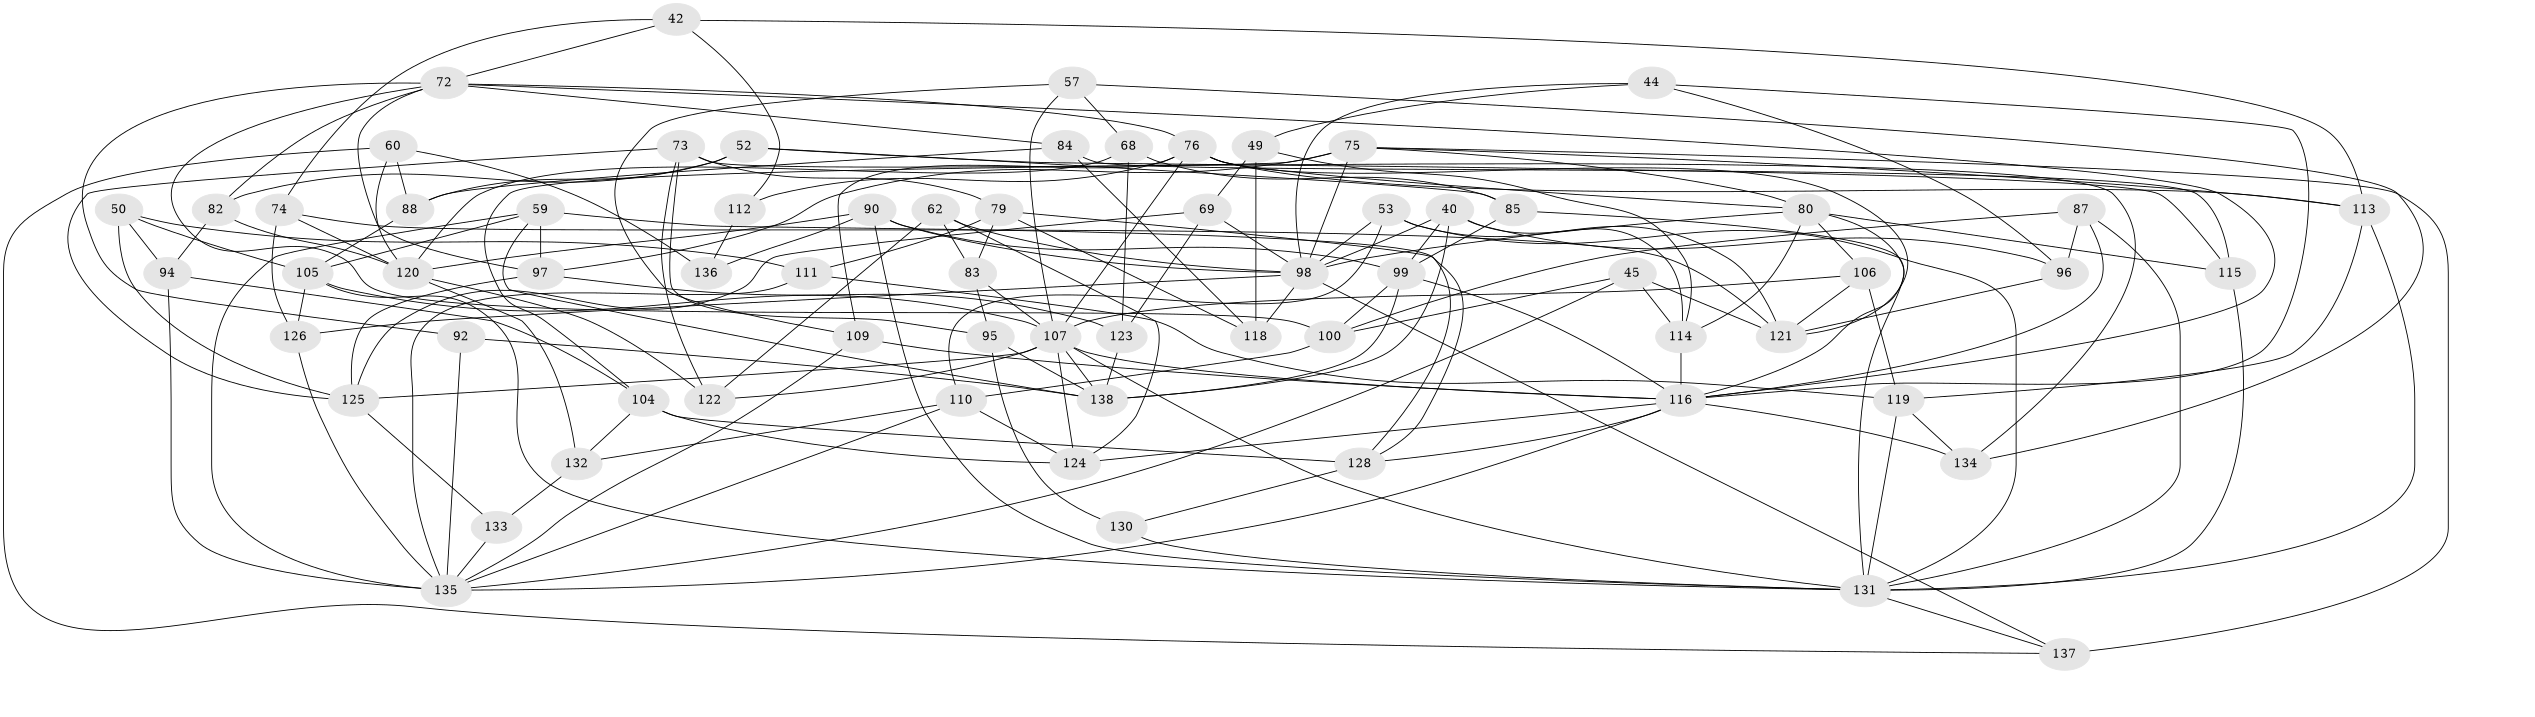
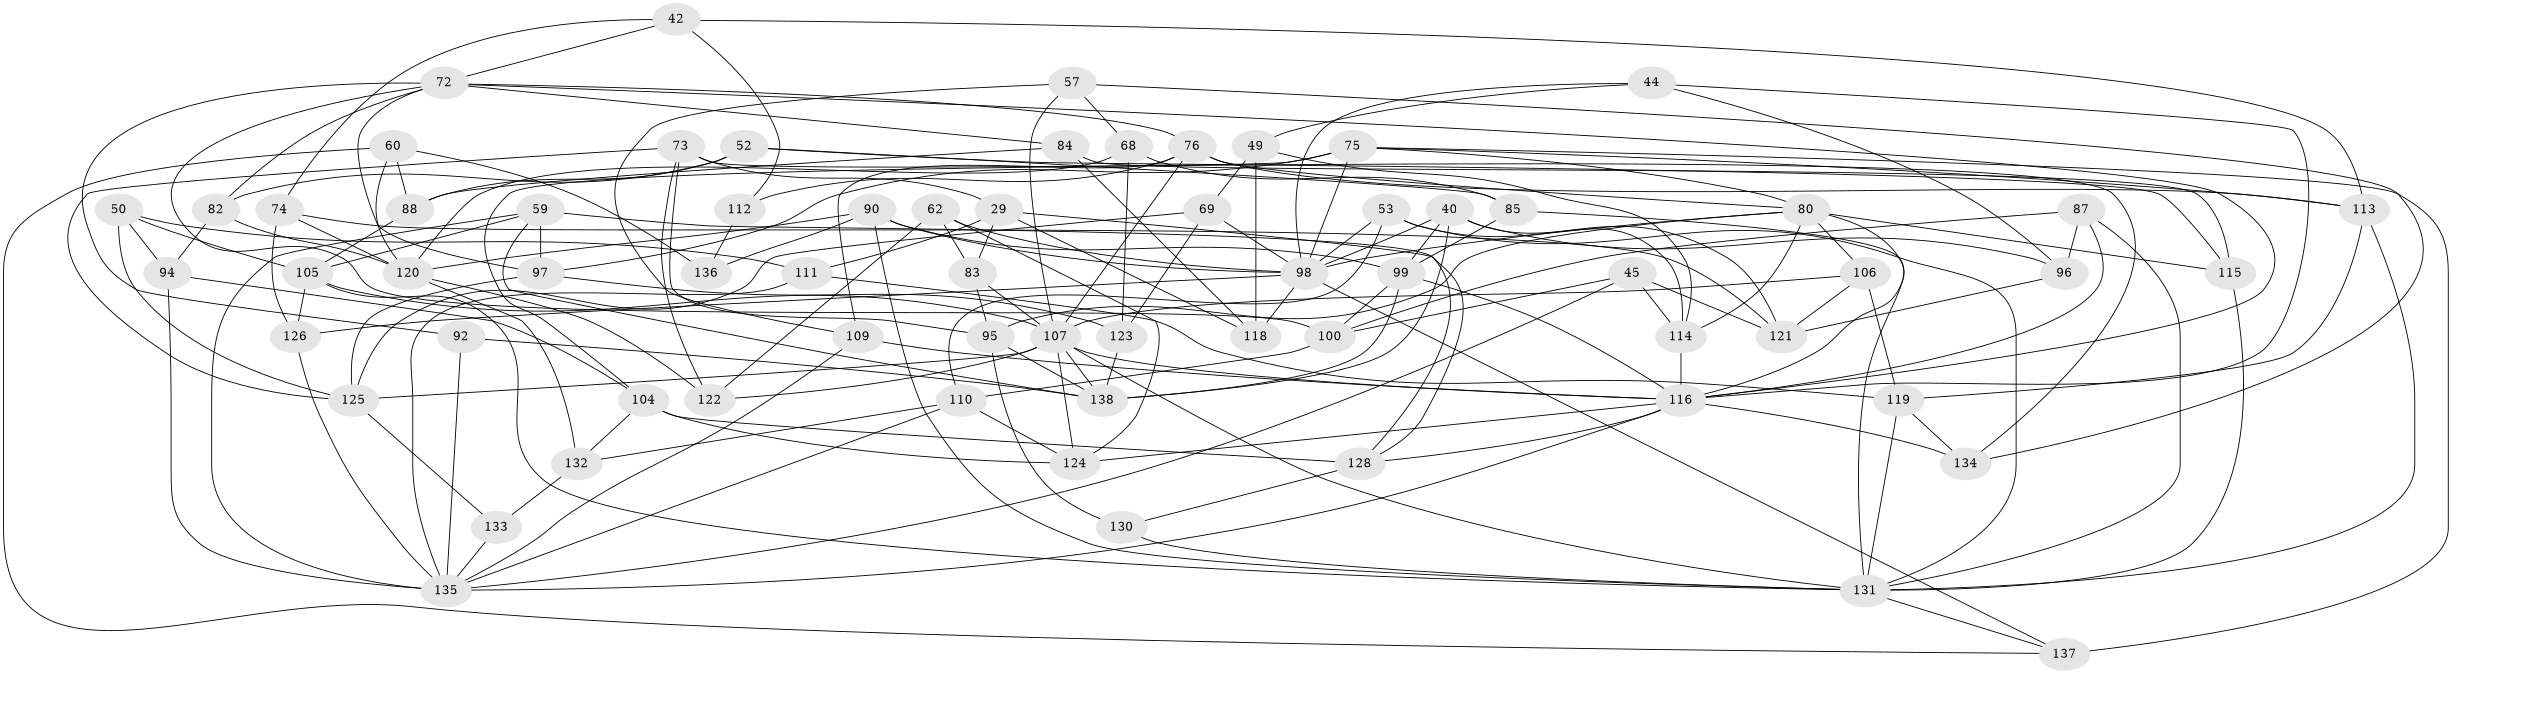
(1794, 181) -> none
(999, 210) -> (999, 210)
none -> (1383, 306)
